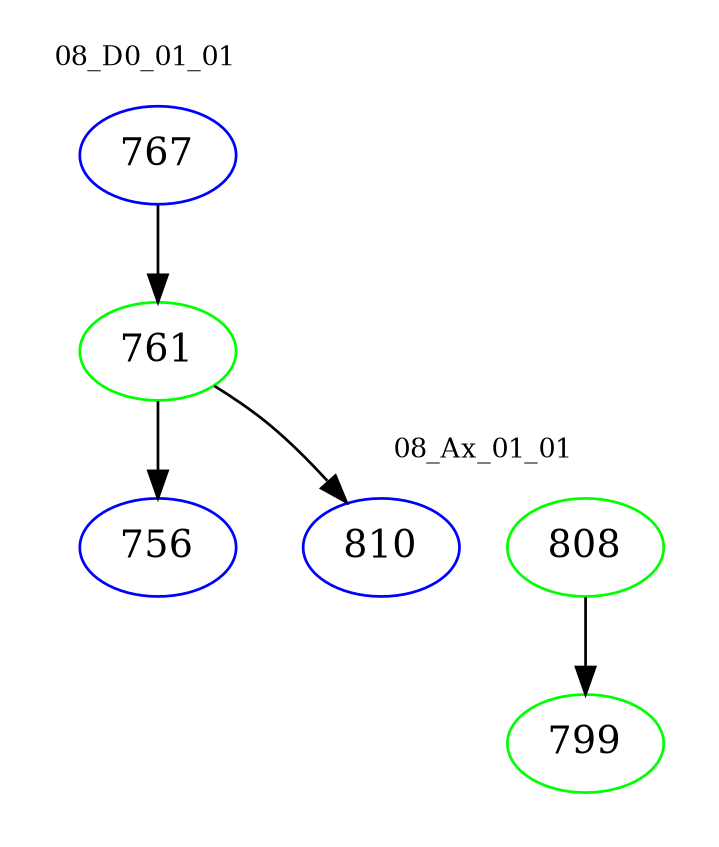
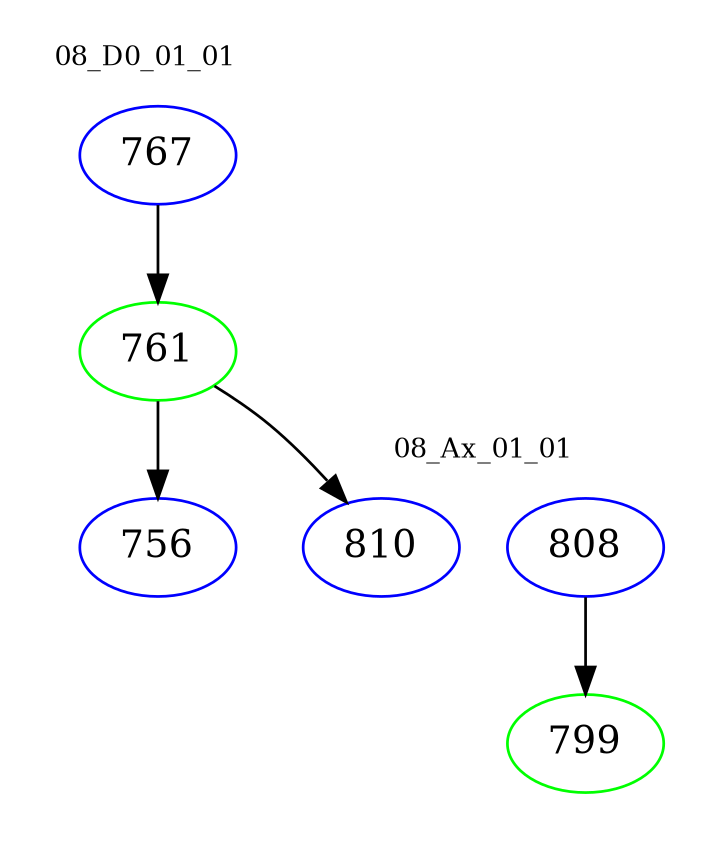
(586, 547) -> (586, 547)
